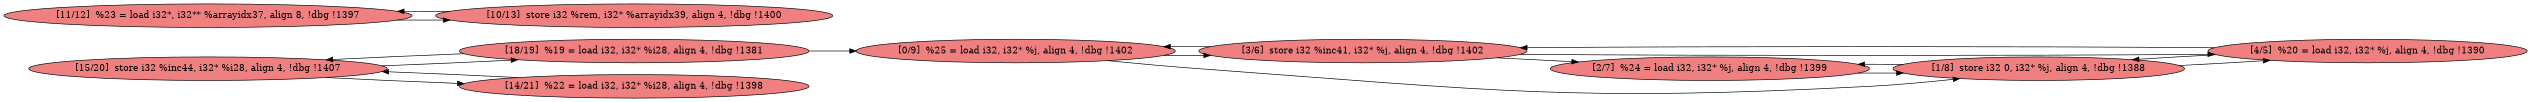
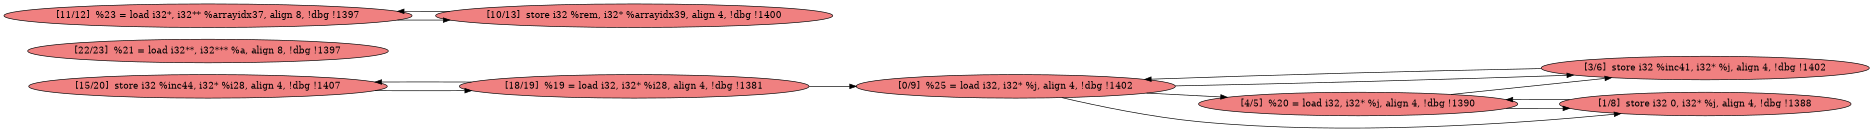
none -> (208, 51)
(1864, 55) -> (1184, 95)
(1710, 69) -> none
(634, 86) -> none
